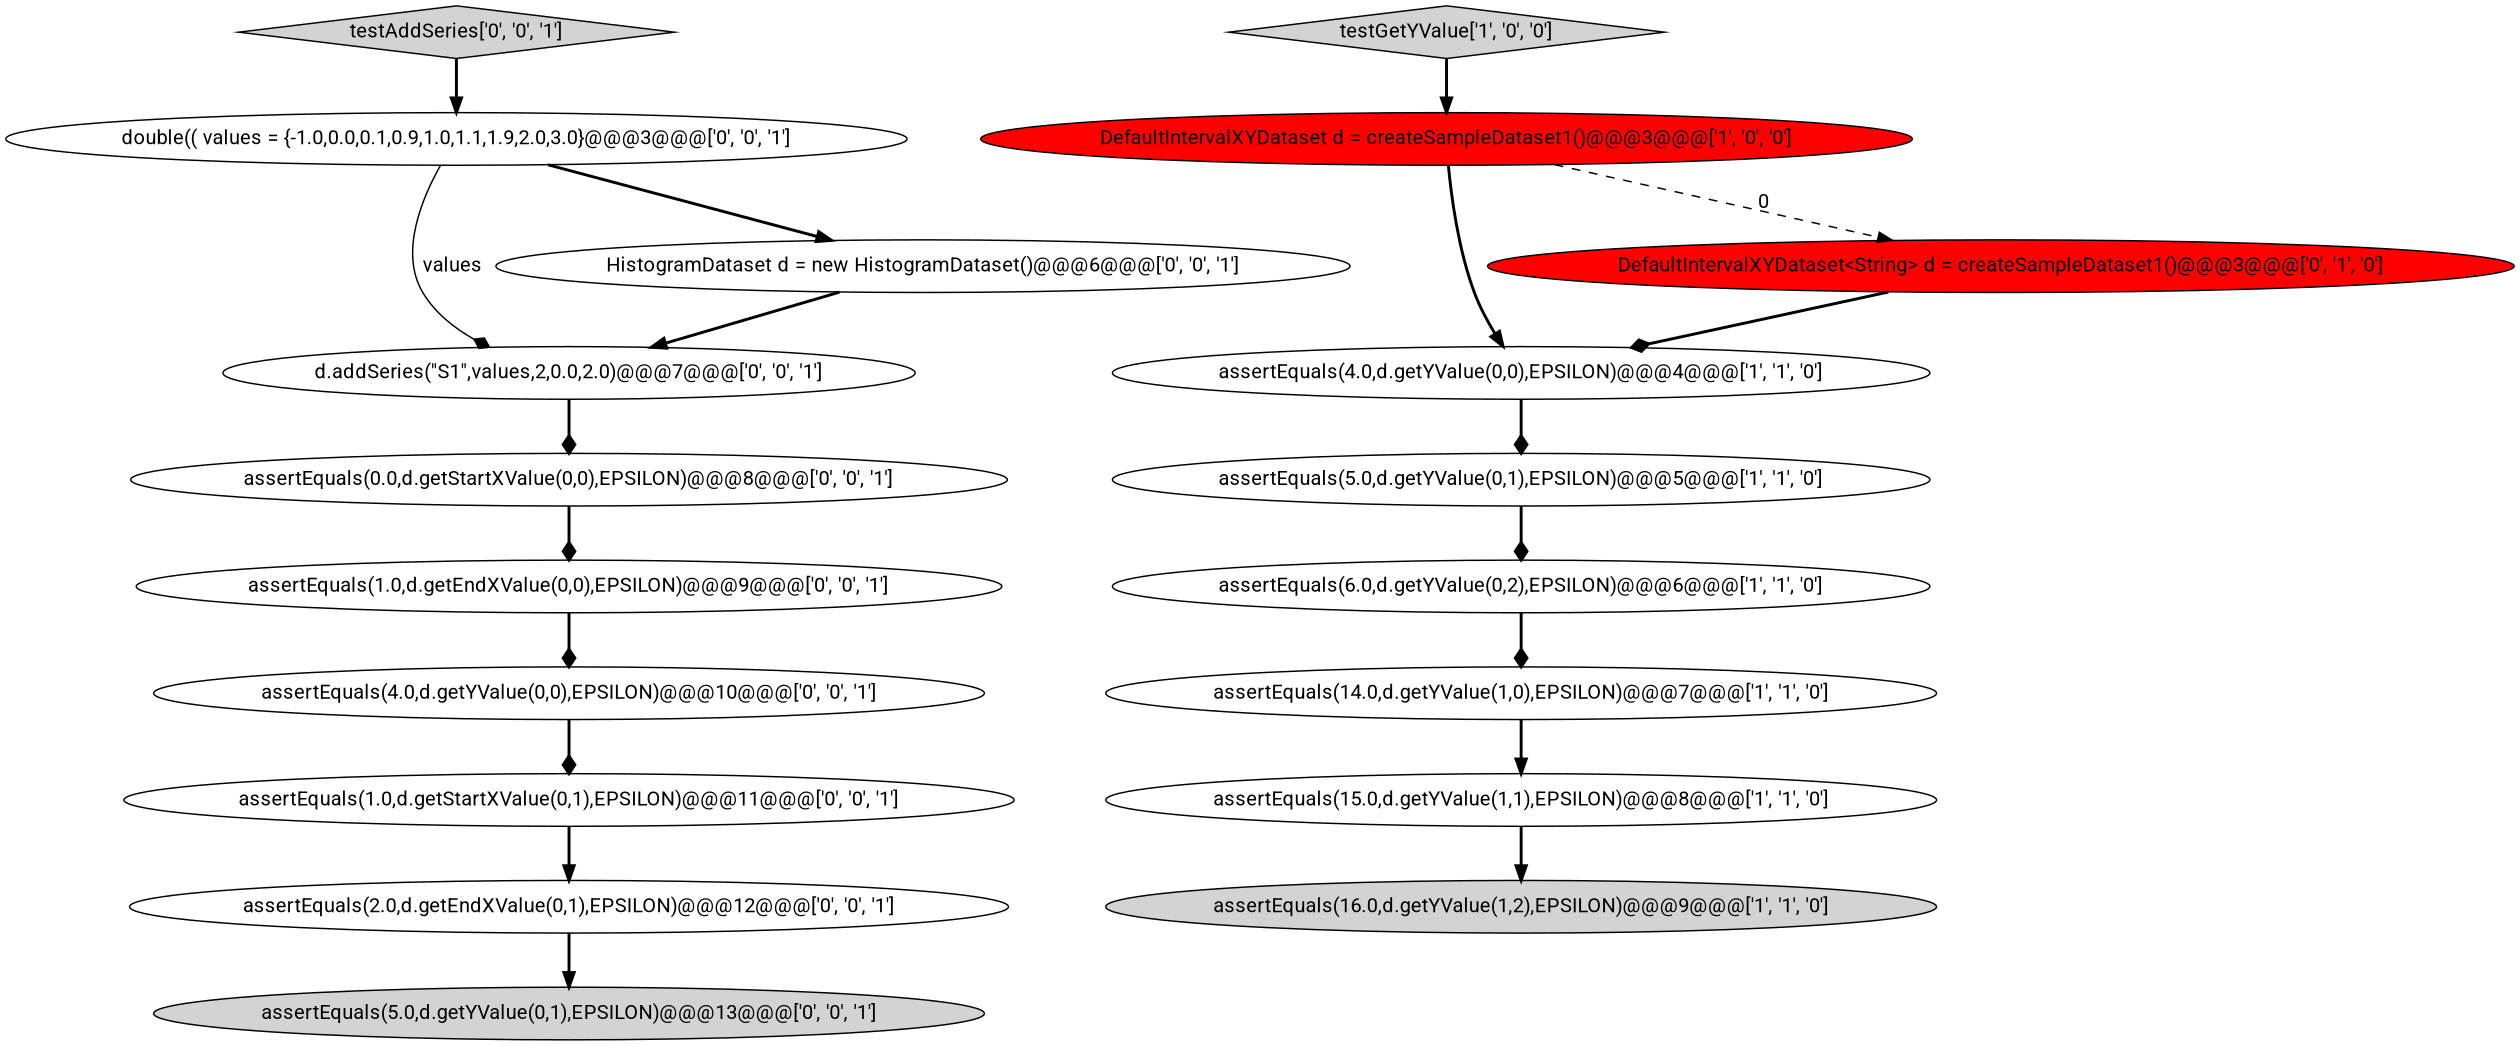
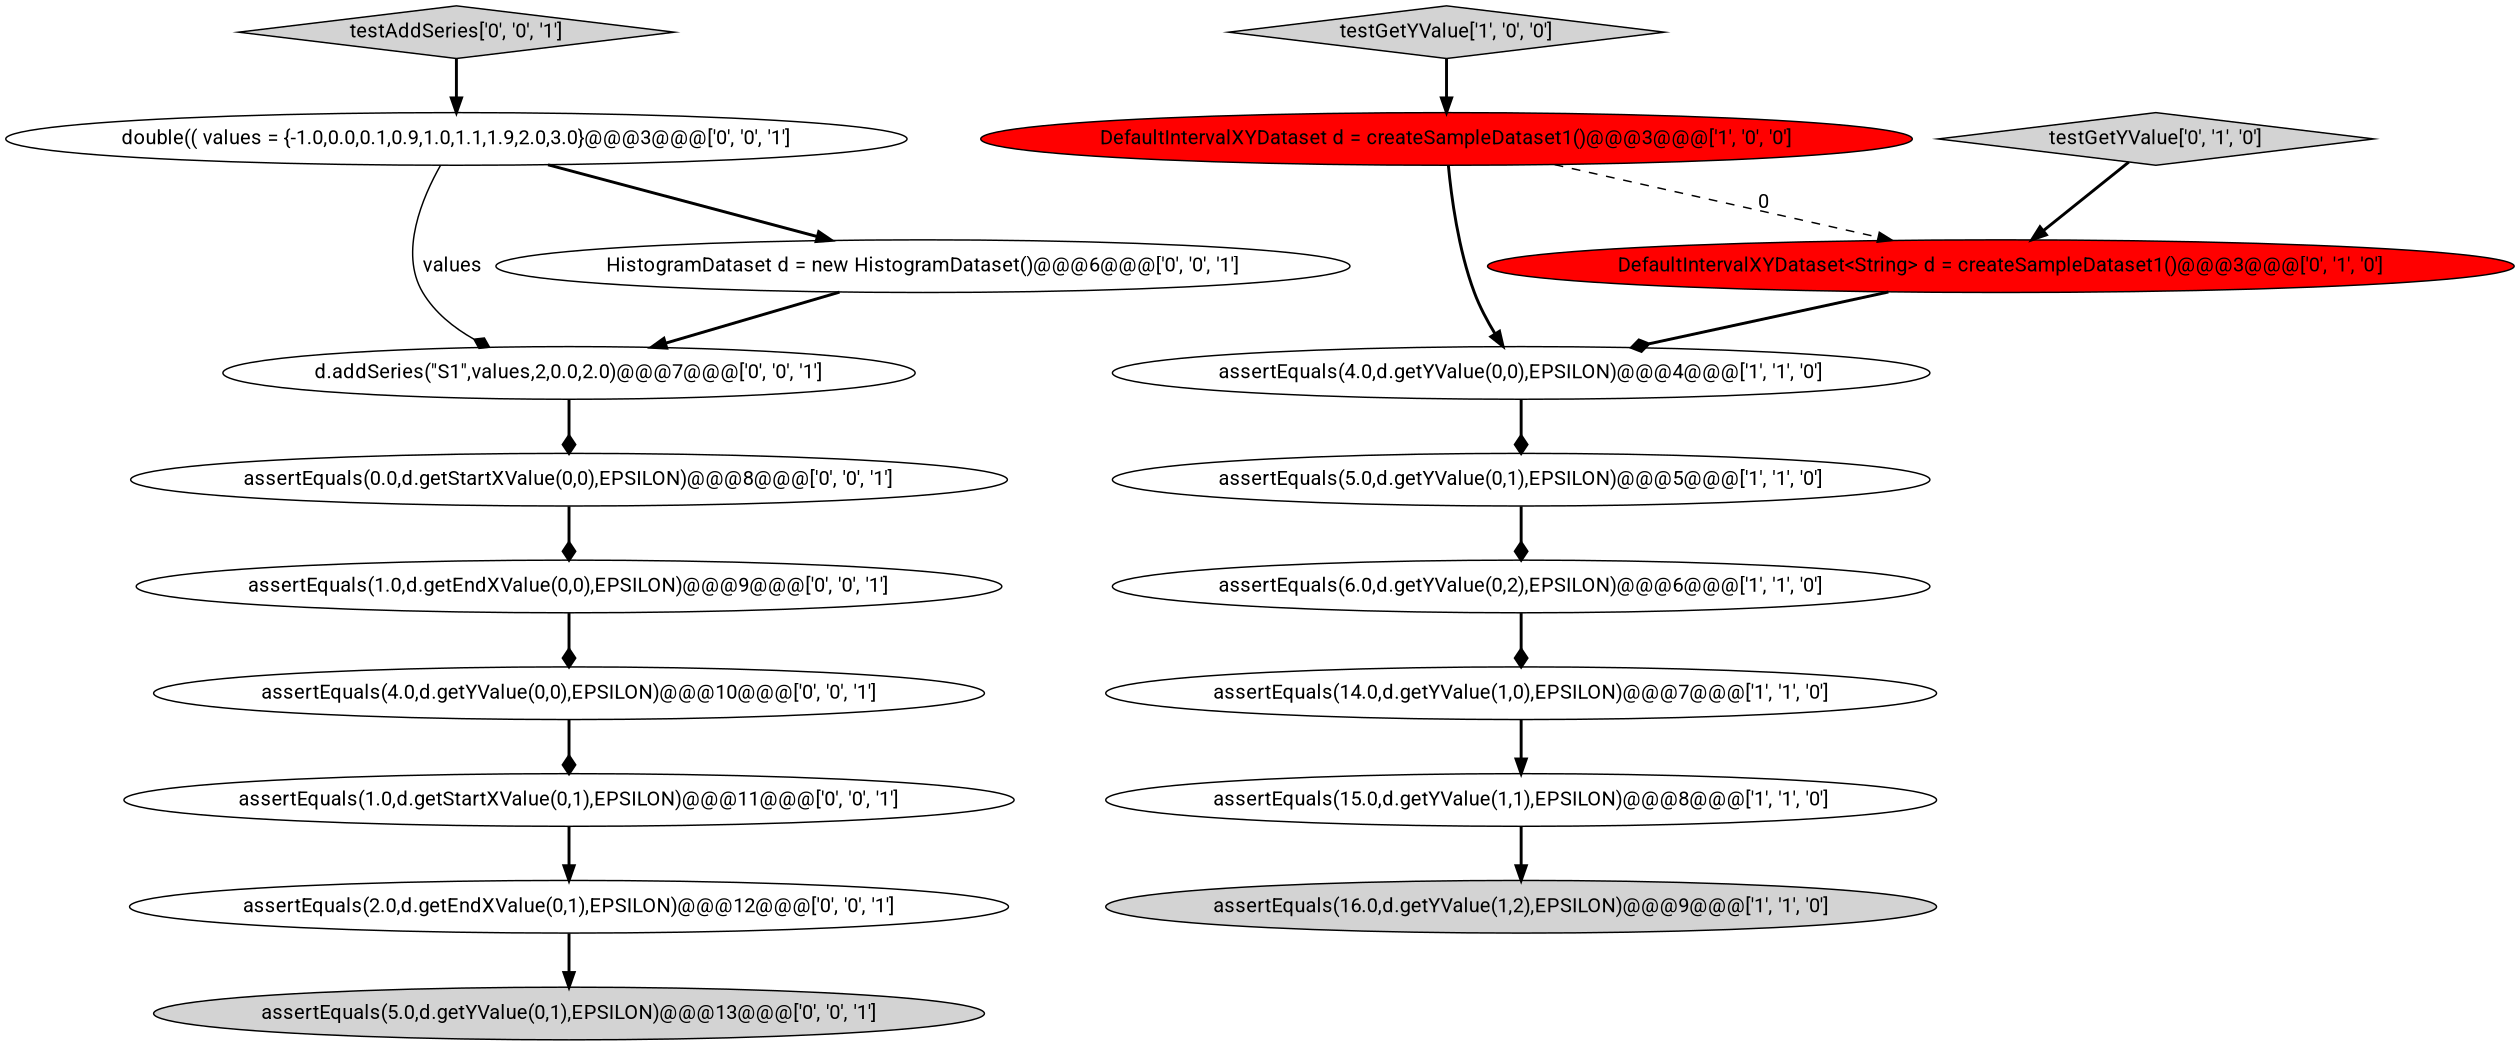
none -> (2156, 139)
